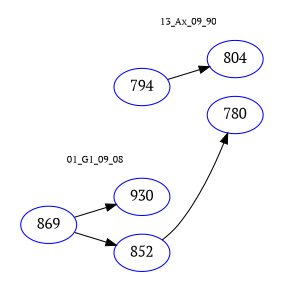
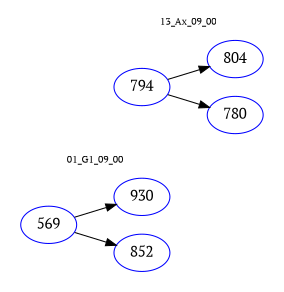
(189, 22) -> (189, 22)
(95, 160) -> (95, 160)
(199, 195) -> (184, 100)
(49, 225) -> (49, 225)
